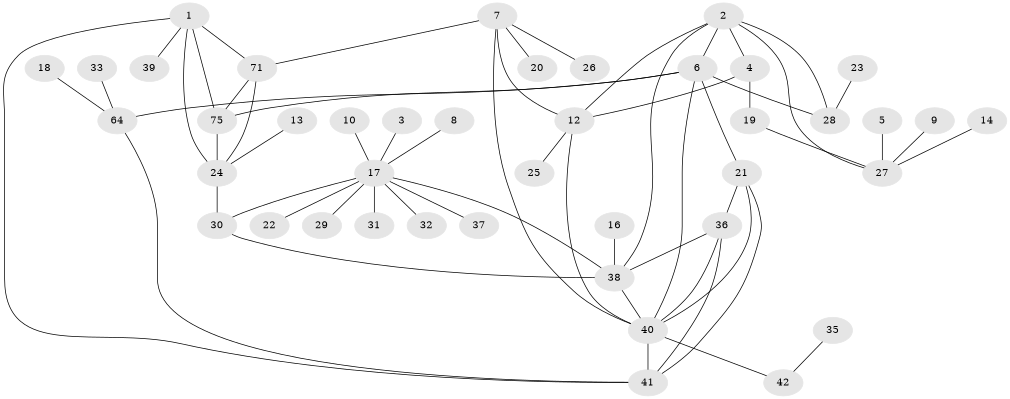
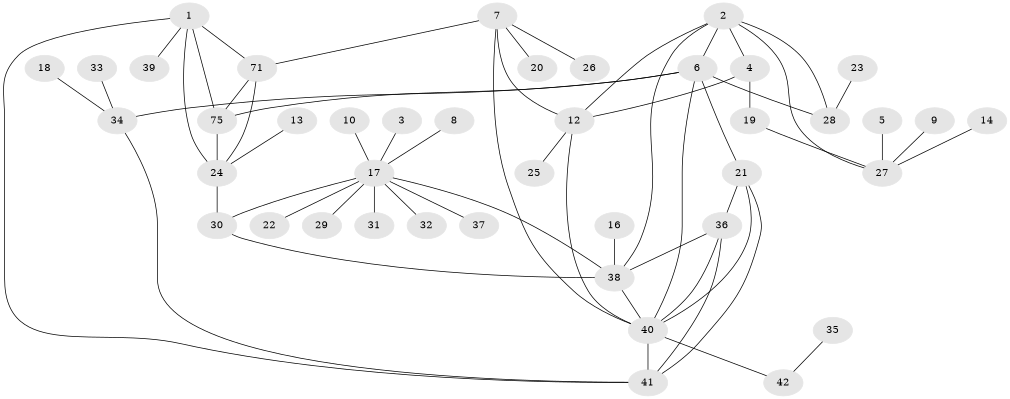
(117, 121) -> (117, 121)
